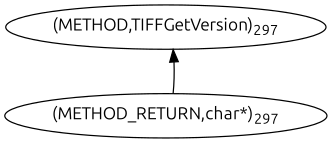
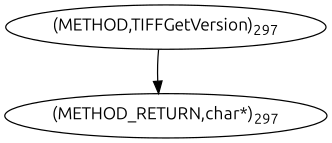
(174, 78) -> (158, 65)
